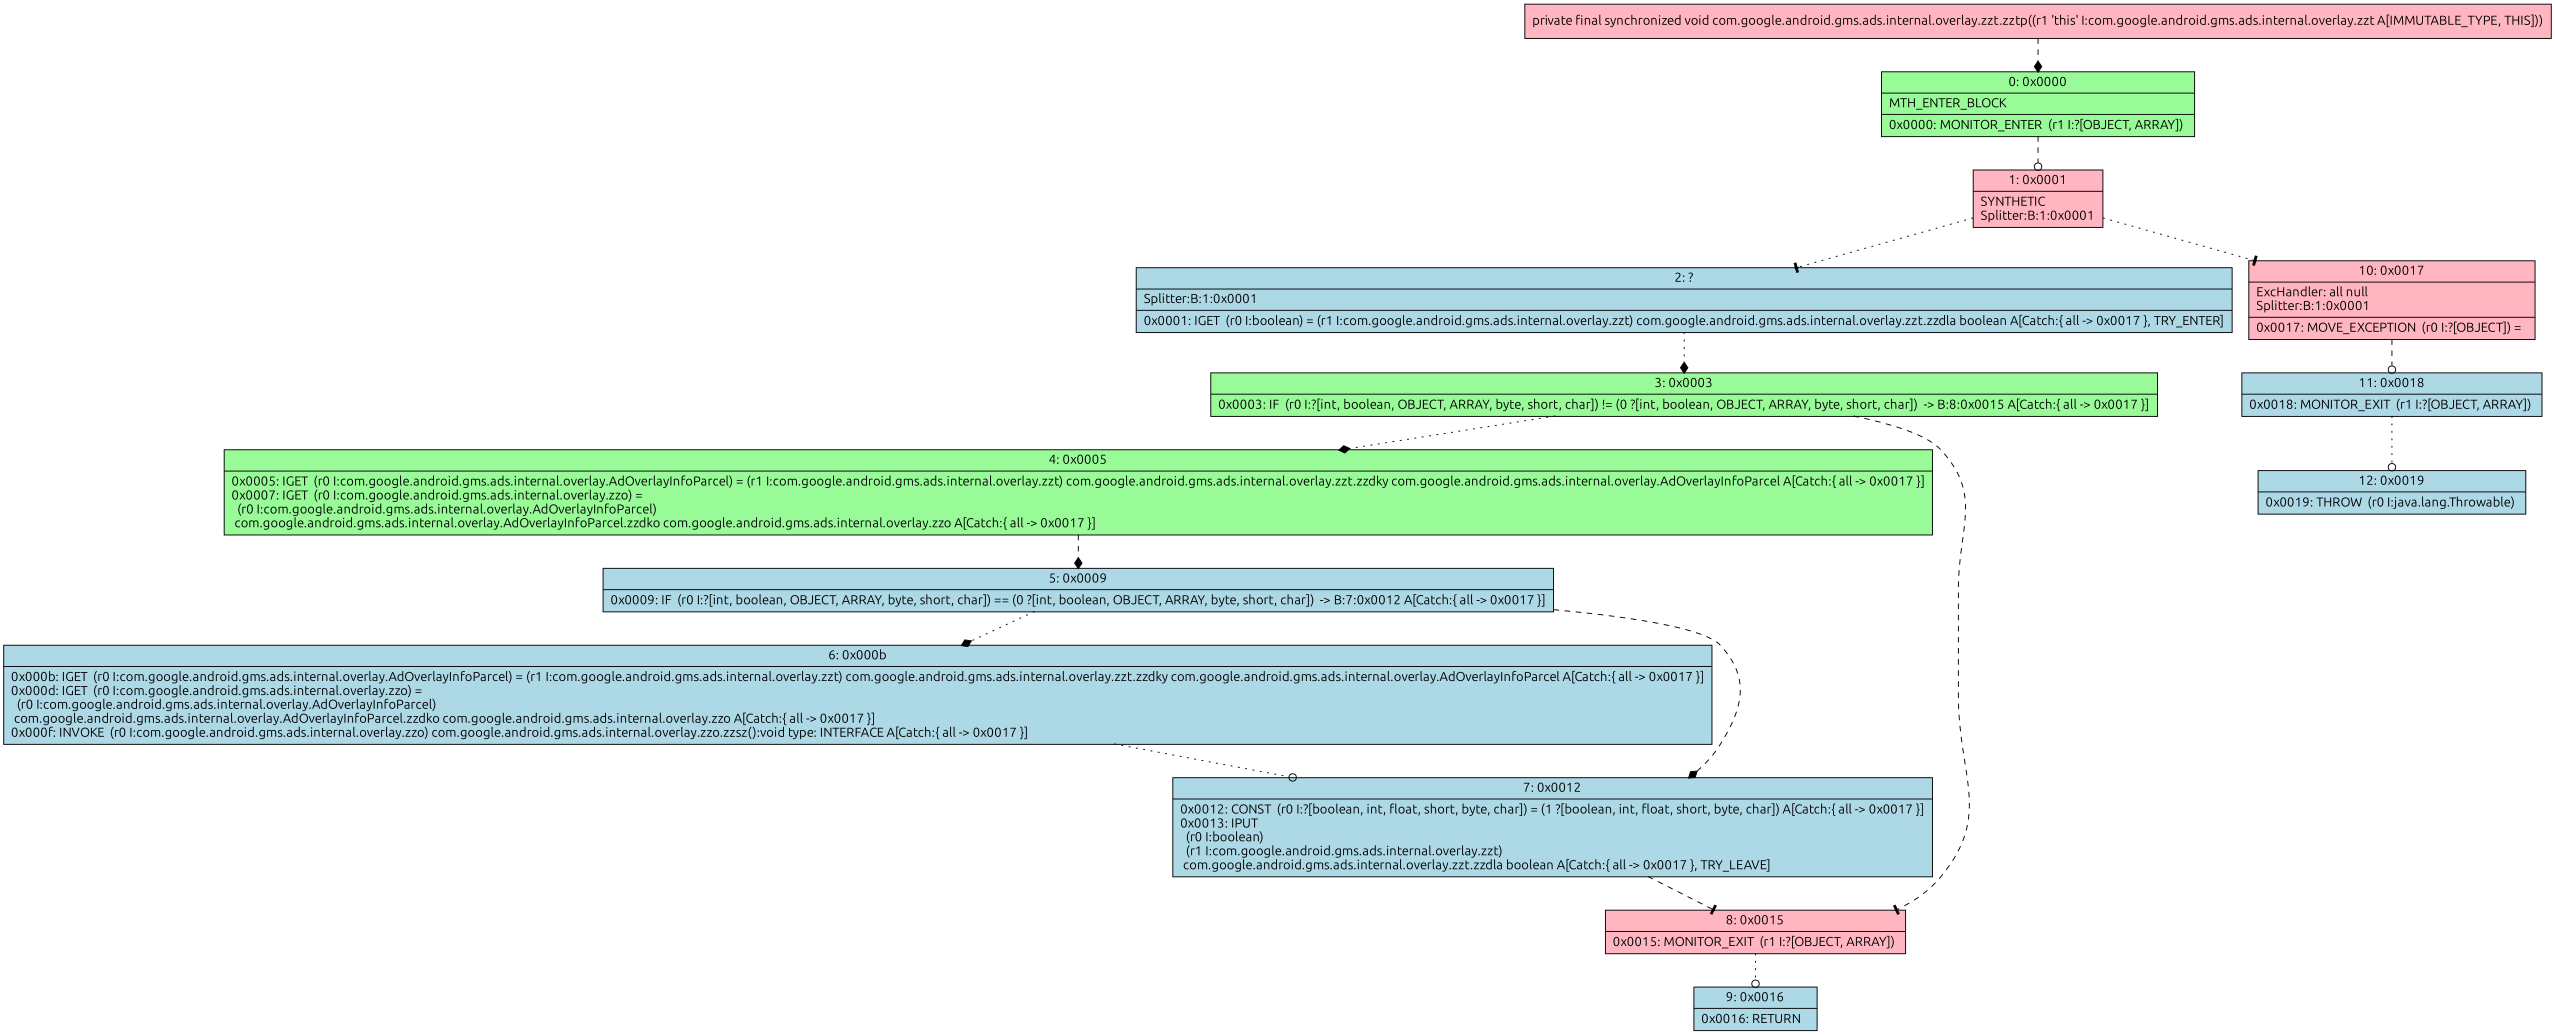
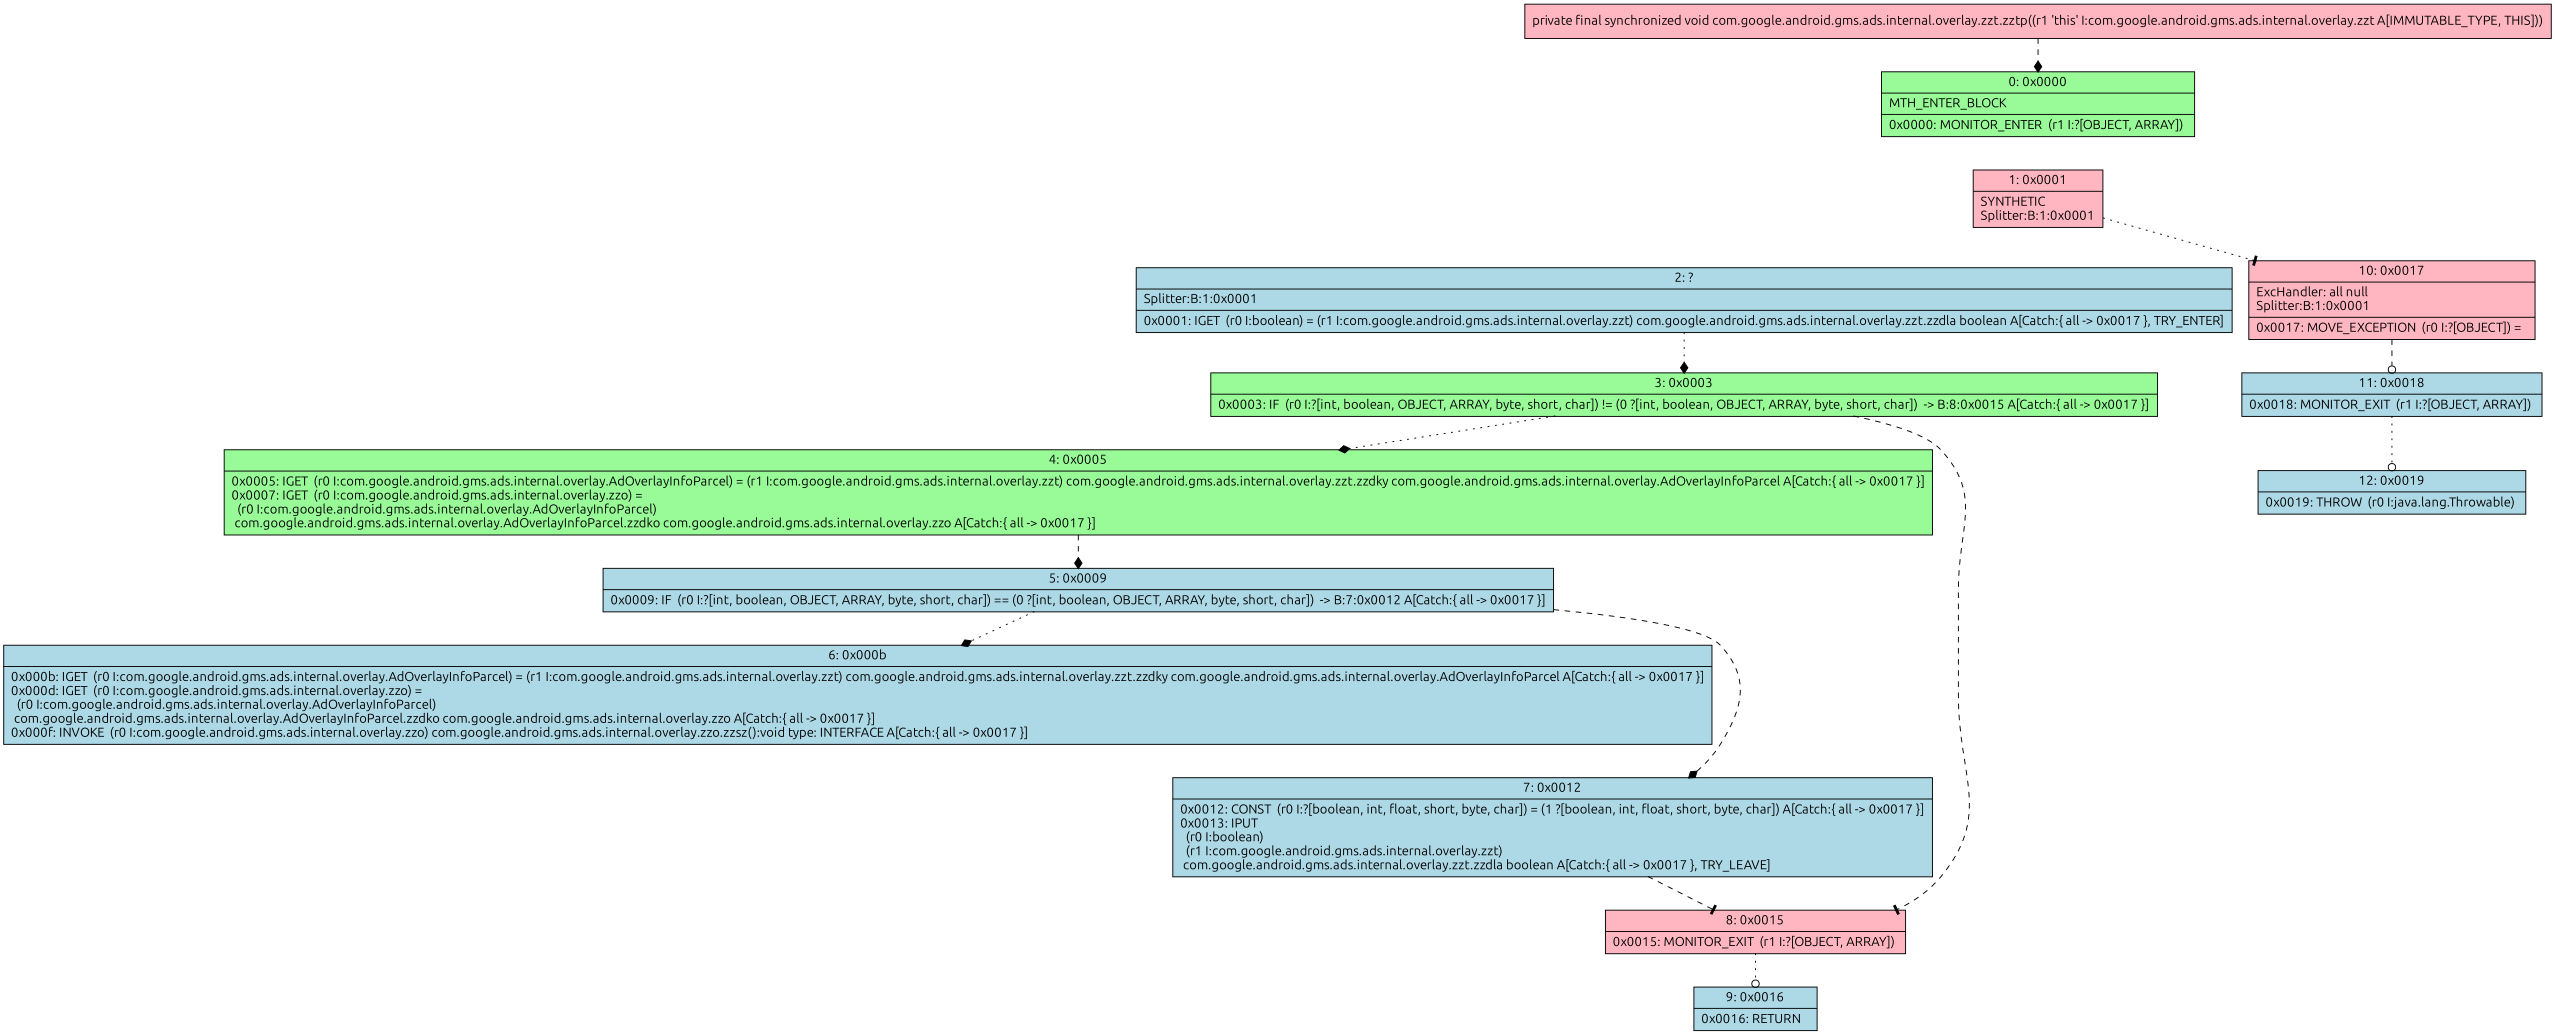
(2038, 150) -> none
(1886, 242) -> none
(1202, 760) -> none
